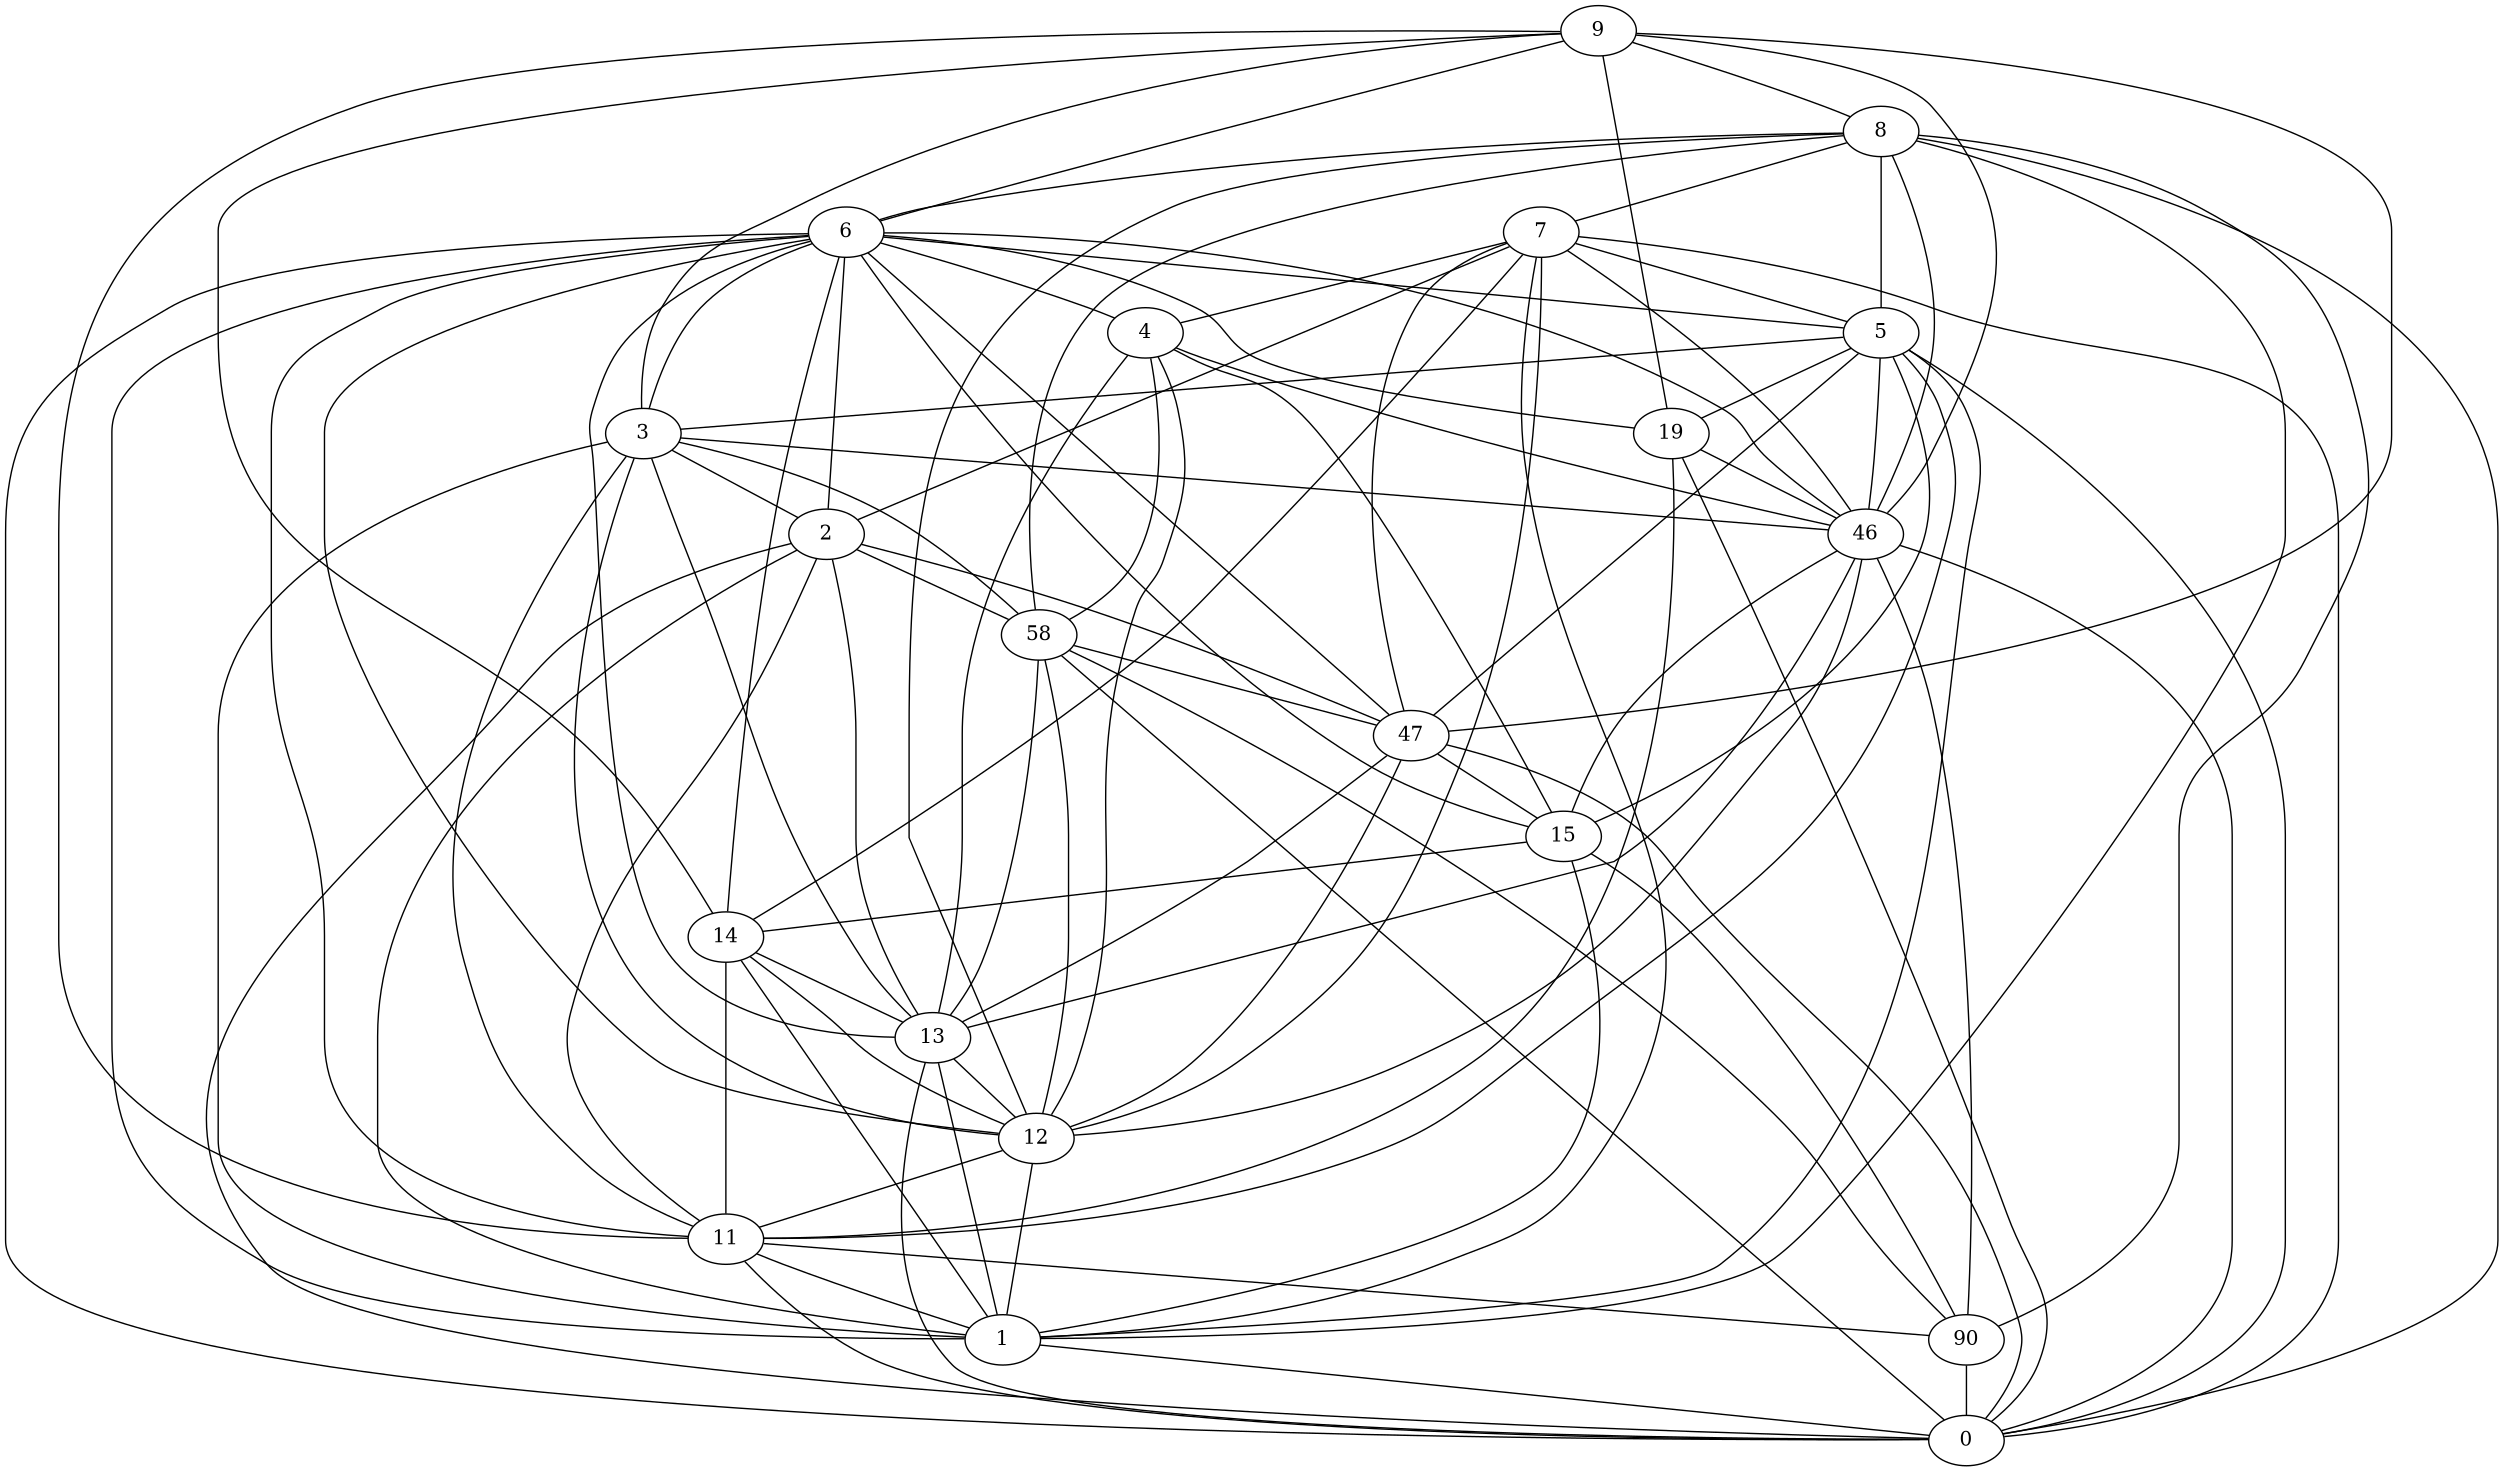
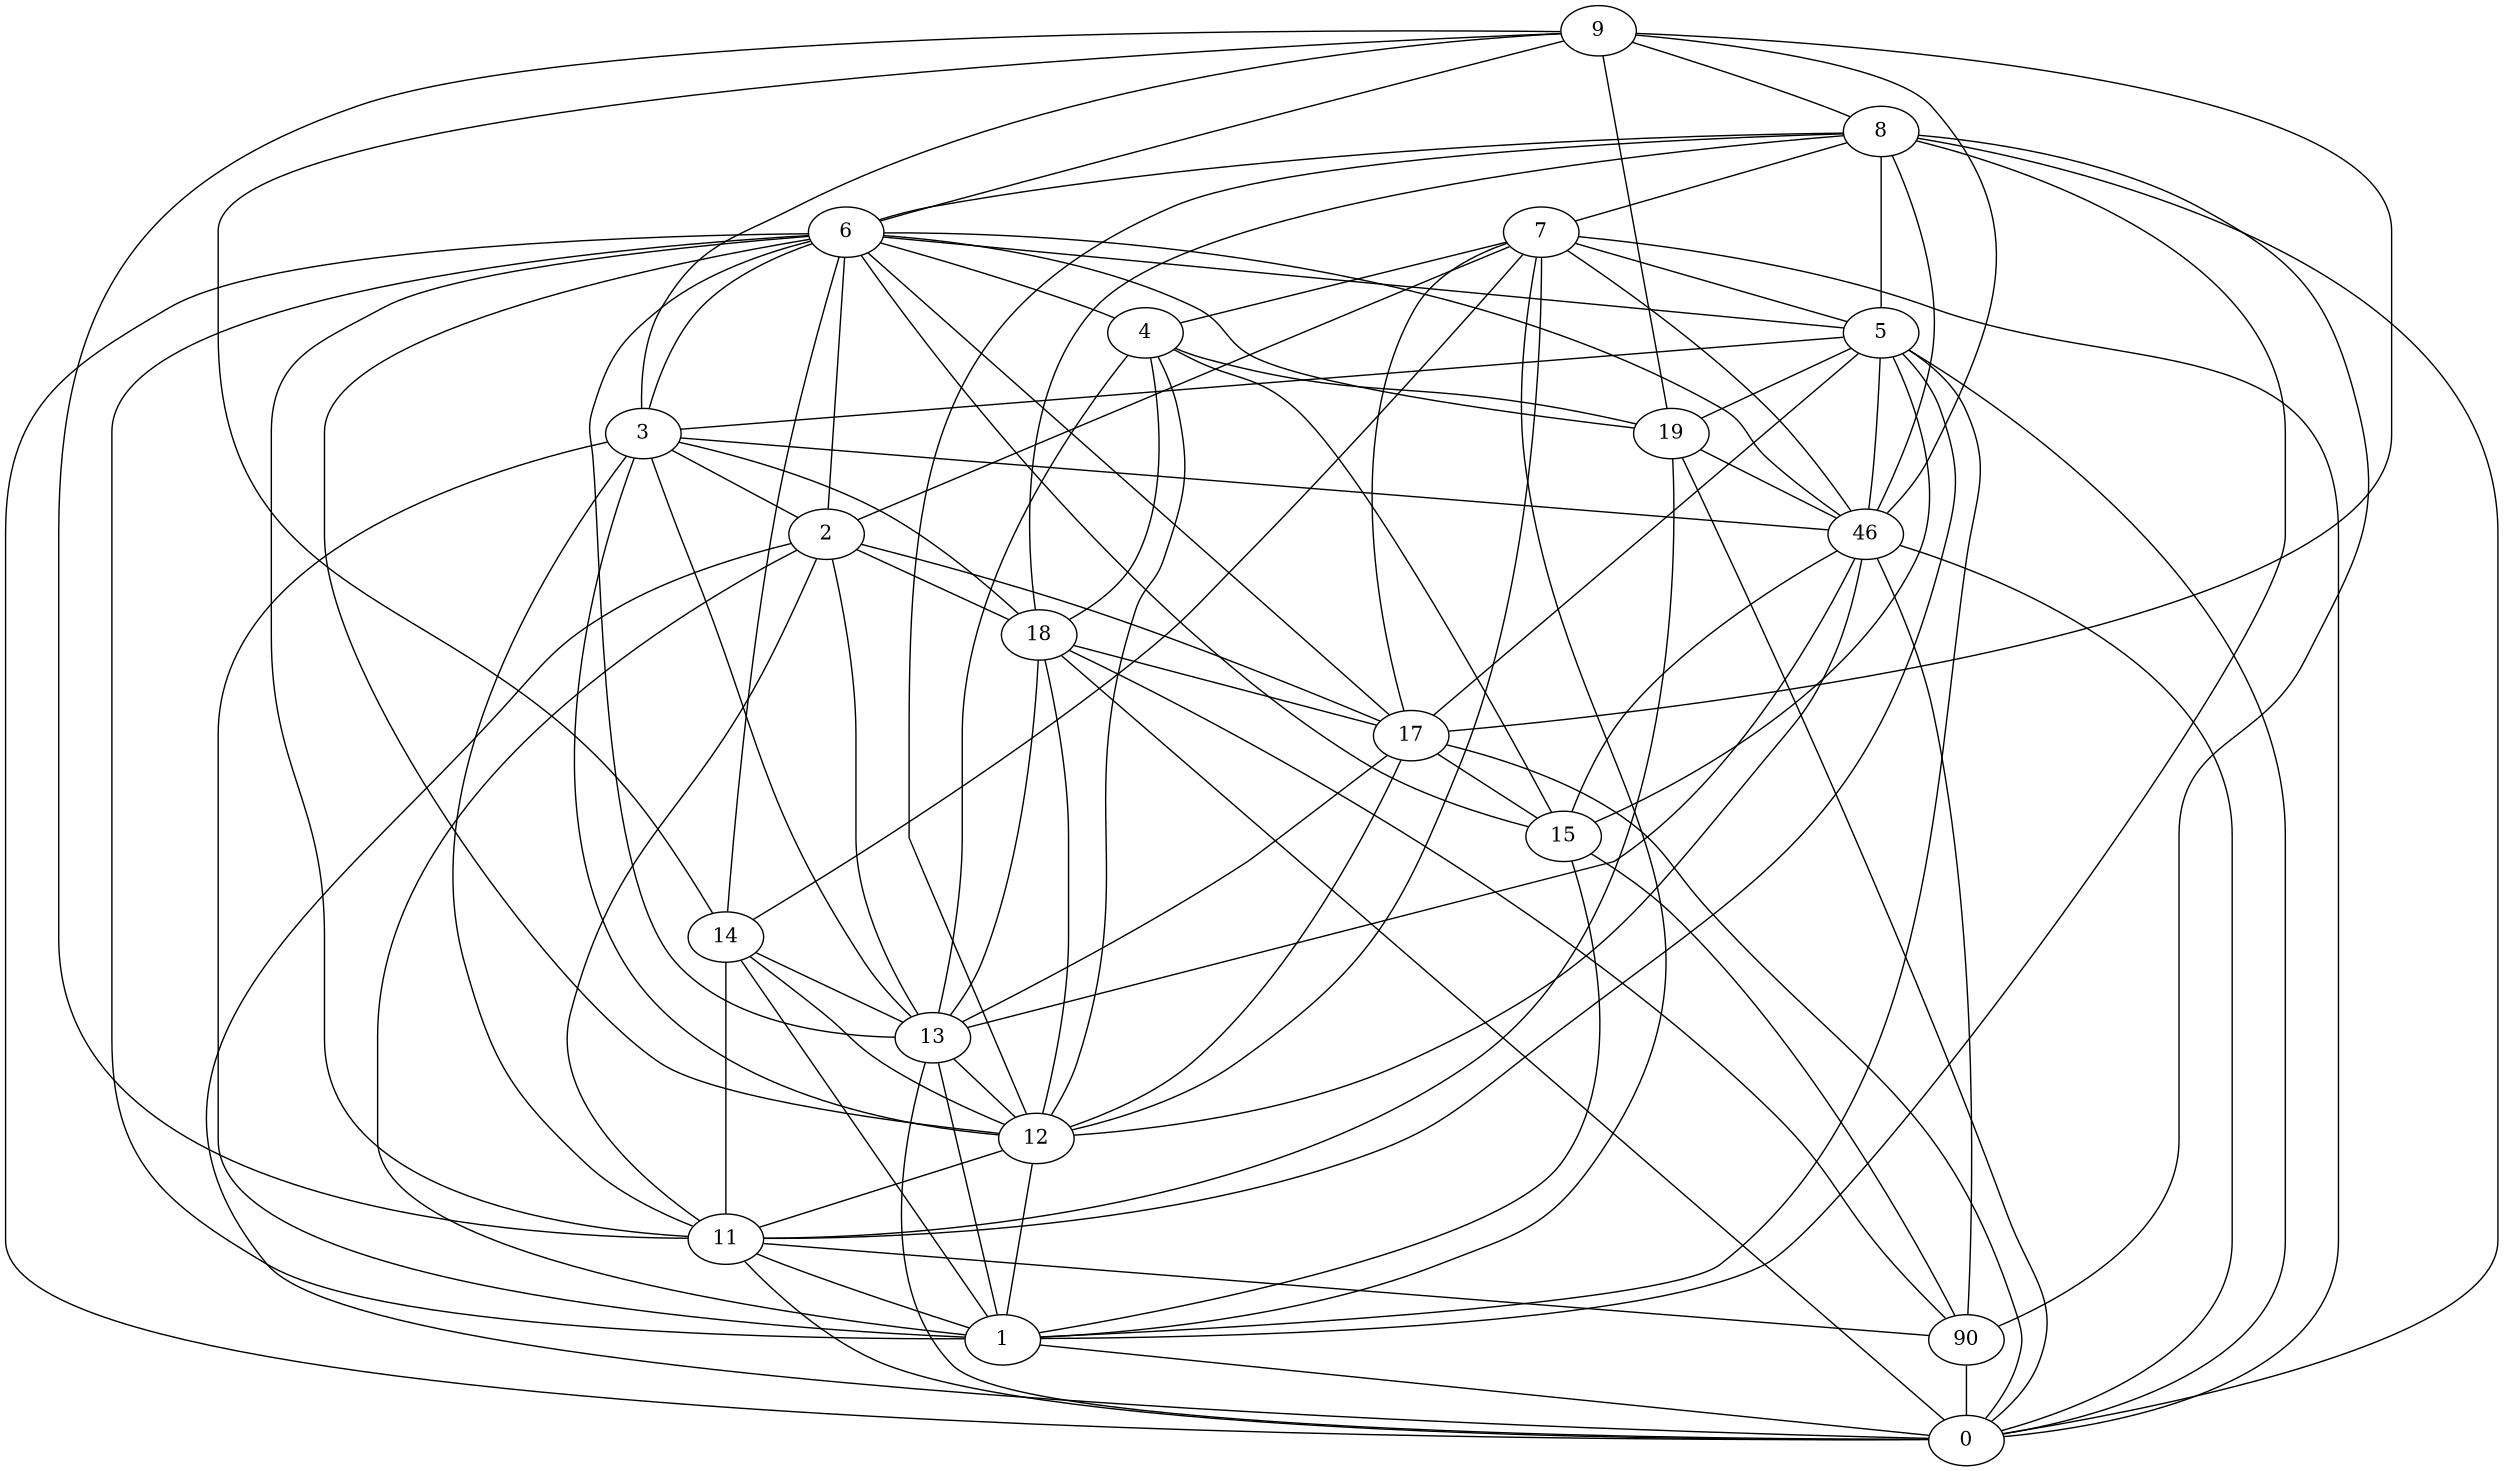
(1501, 446) -> (1451, 394)
(1039, 635) -> (1039, 635)
(1411, 736) -> (1411, 736)
(1145, 887) -> none
